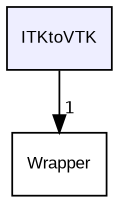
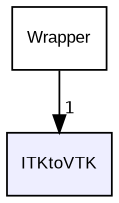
(59, 93) -> (59, 93)
